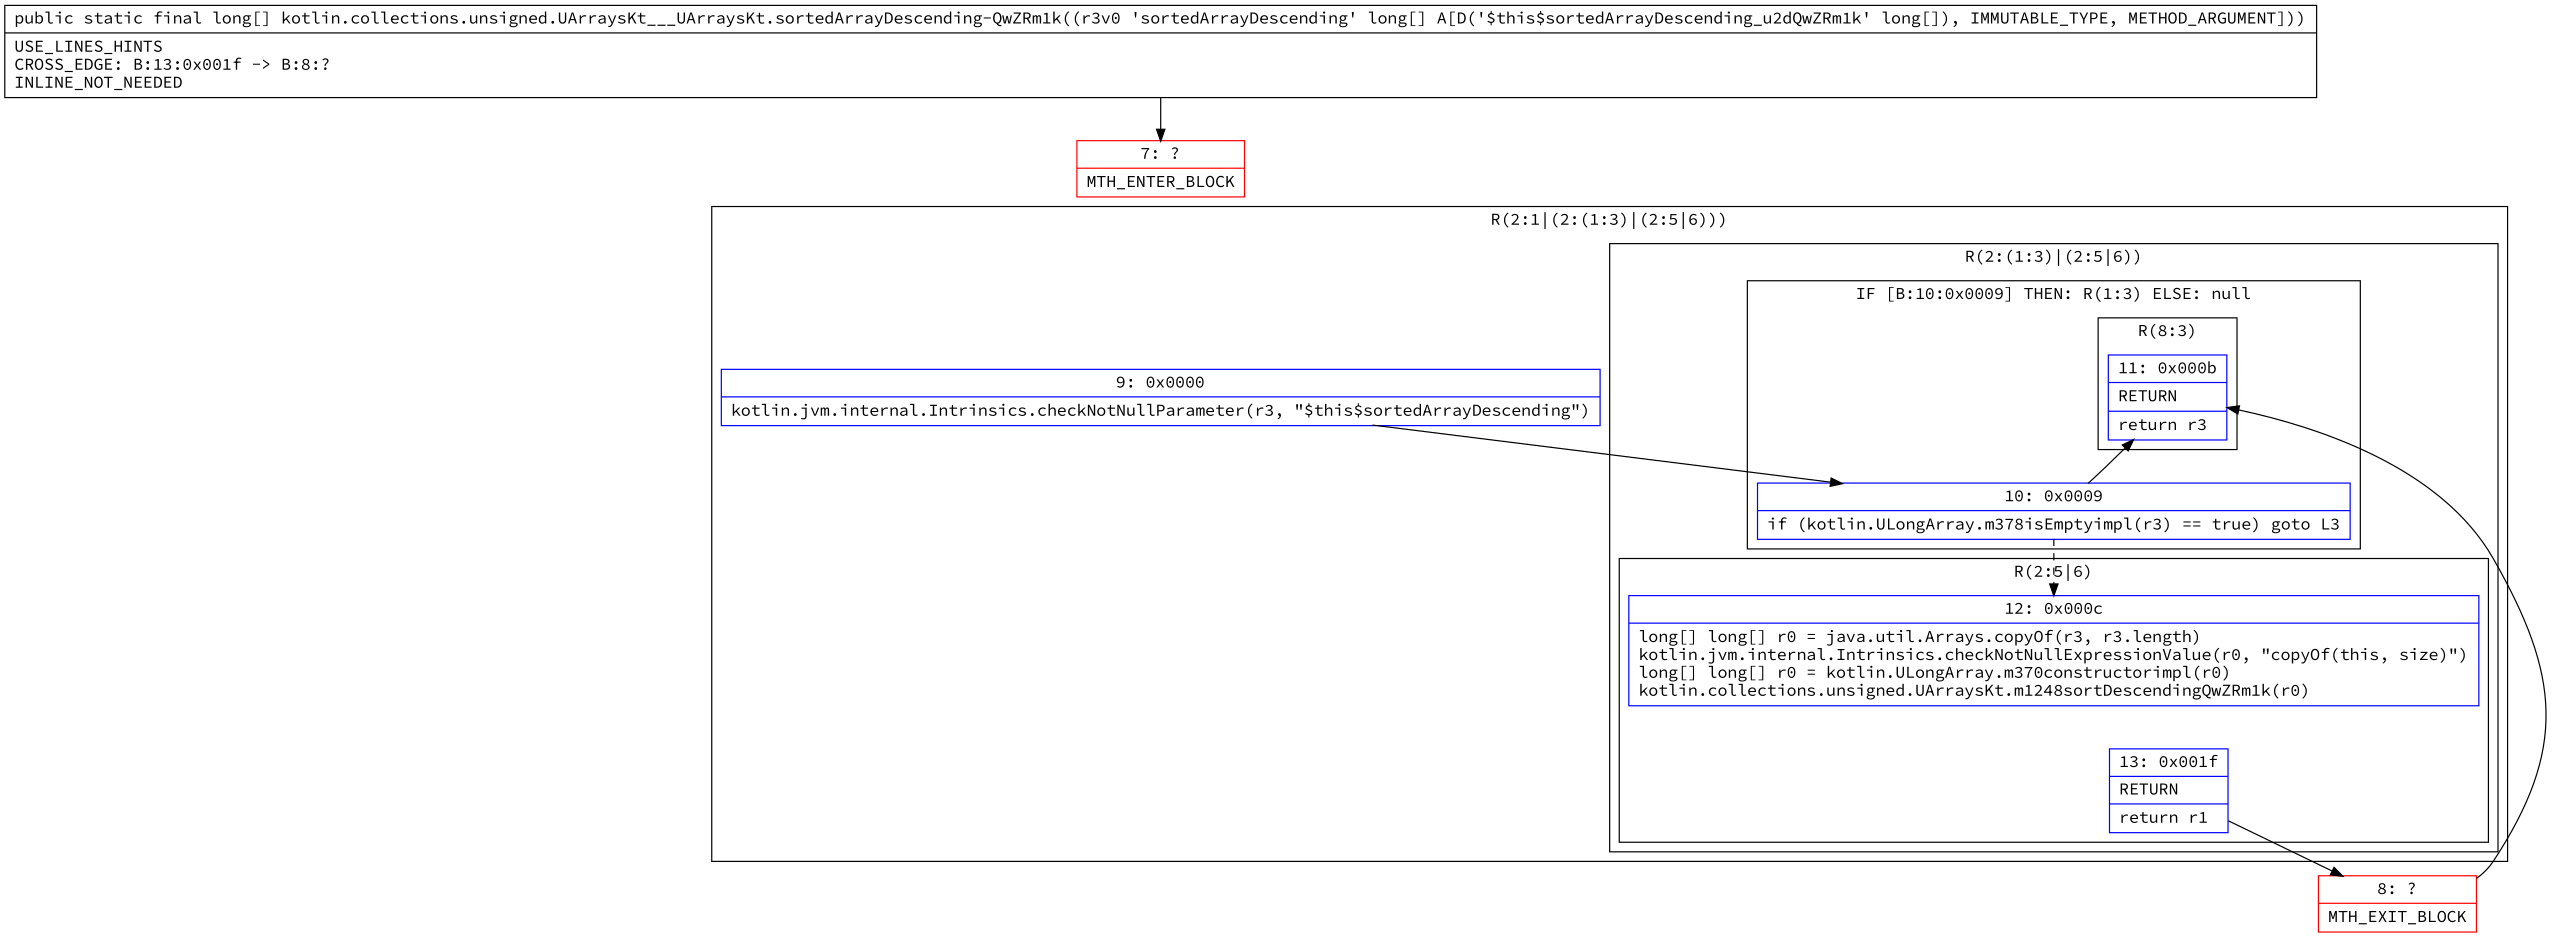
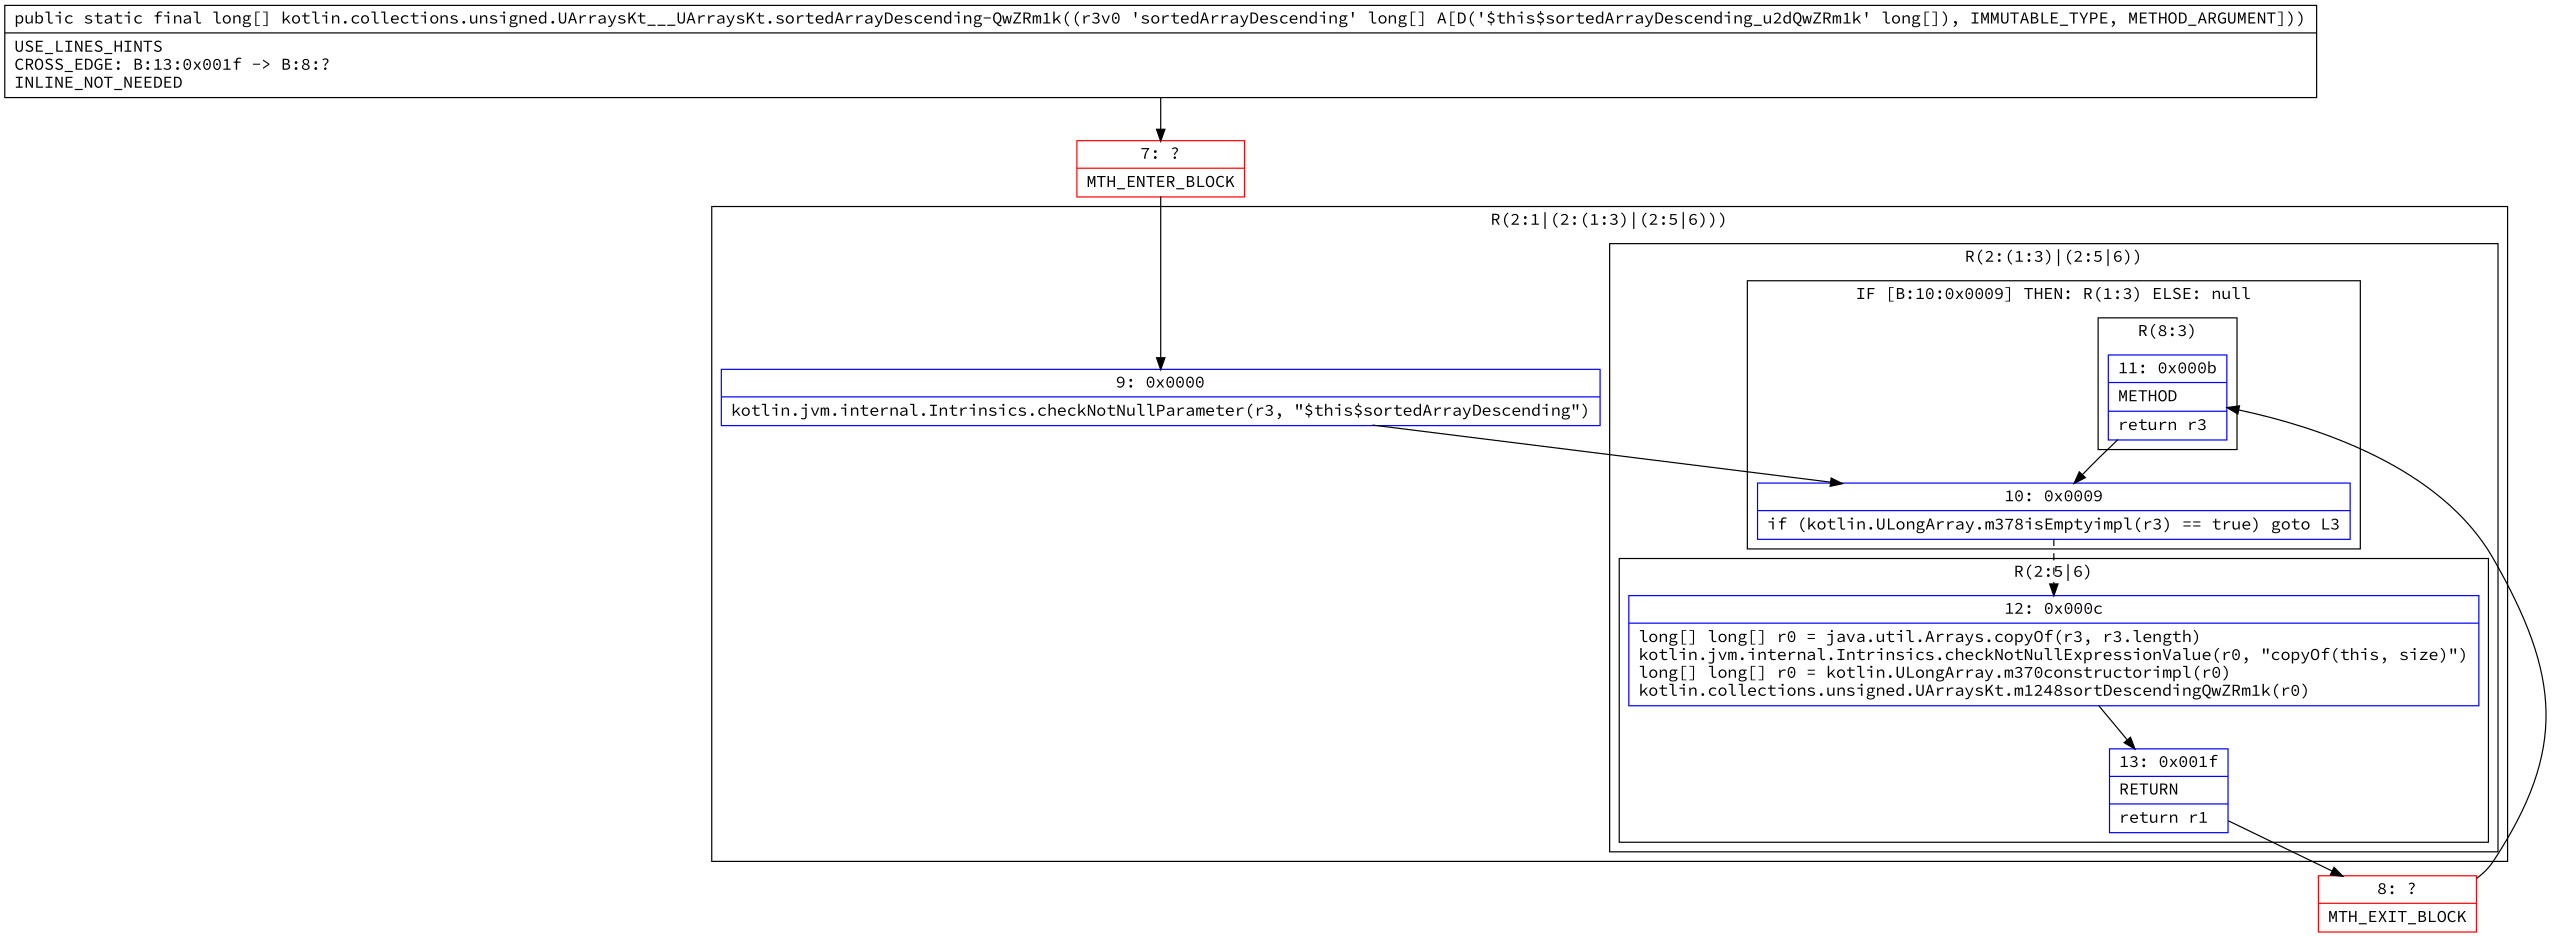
none -> (1161, 277)
(2148, 396) -> (2148, 396)
(2107, 466) -> (2100, 457)
none -> (2113, 723)
